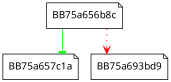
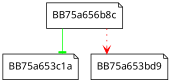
(41, 67) -> (41, 67)
(129, 67) -> (129, 67)
